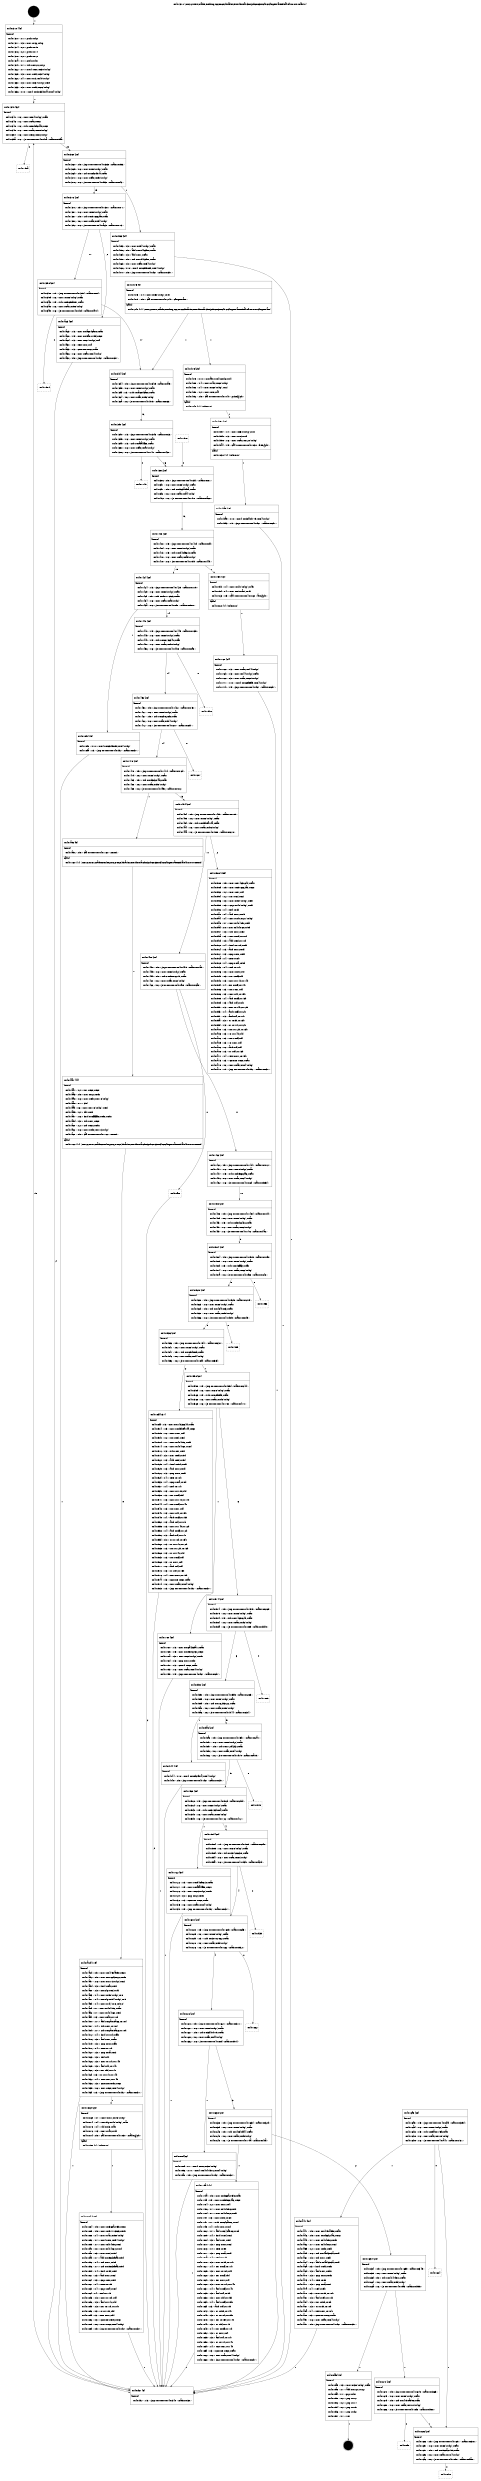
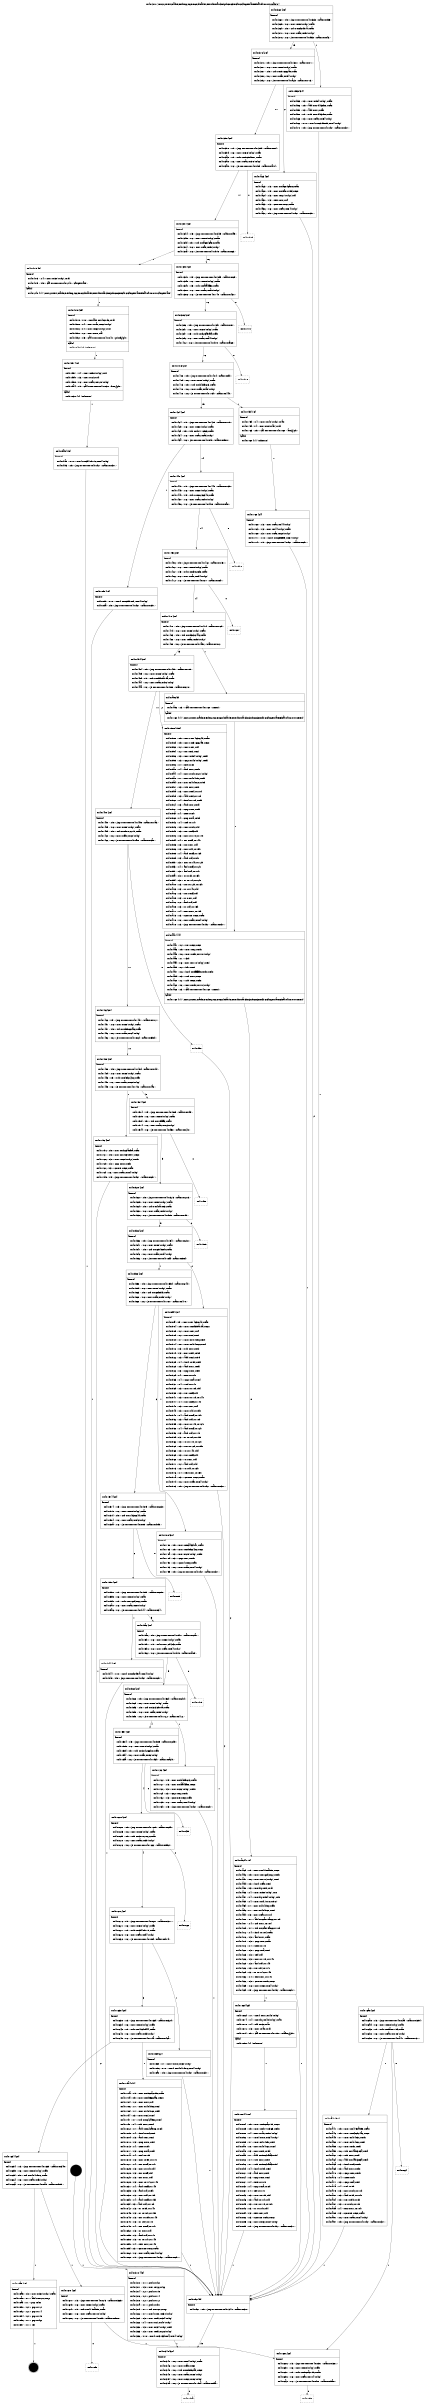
(65, 147) -> none
(171, 341) -> (157, 257)
(182, 454) -> (235, 360)
none -> (126, 1159)
